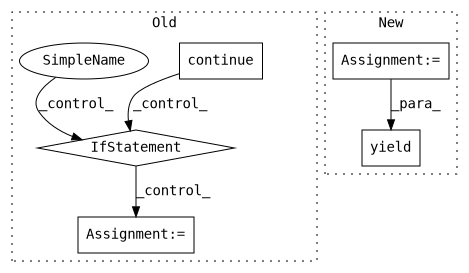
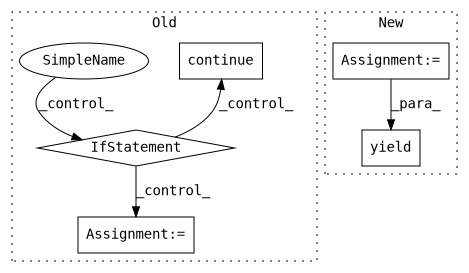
(144, 88) -> (205, 120)
